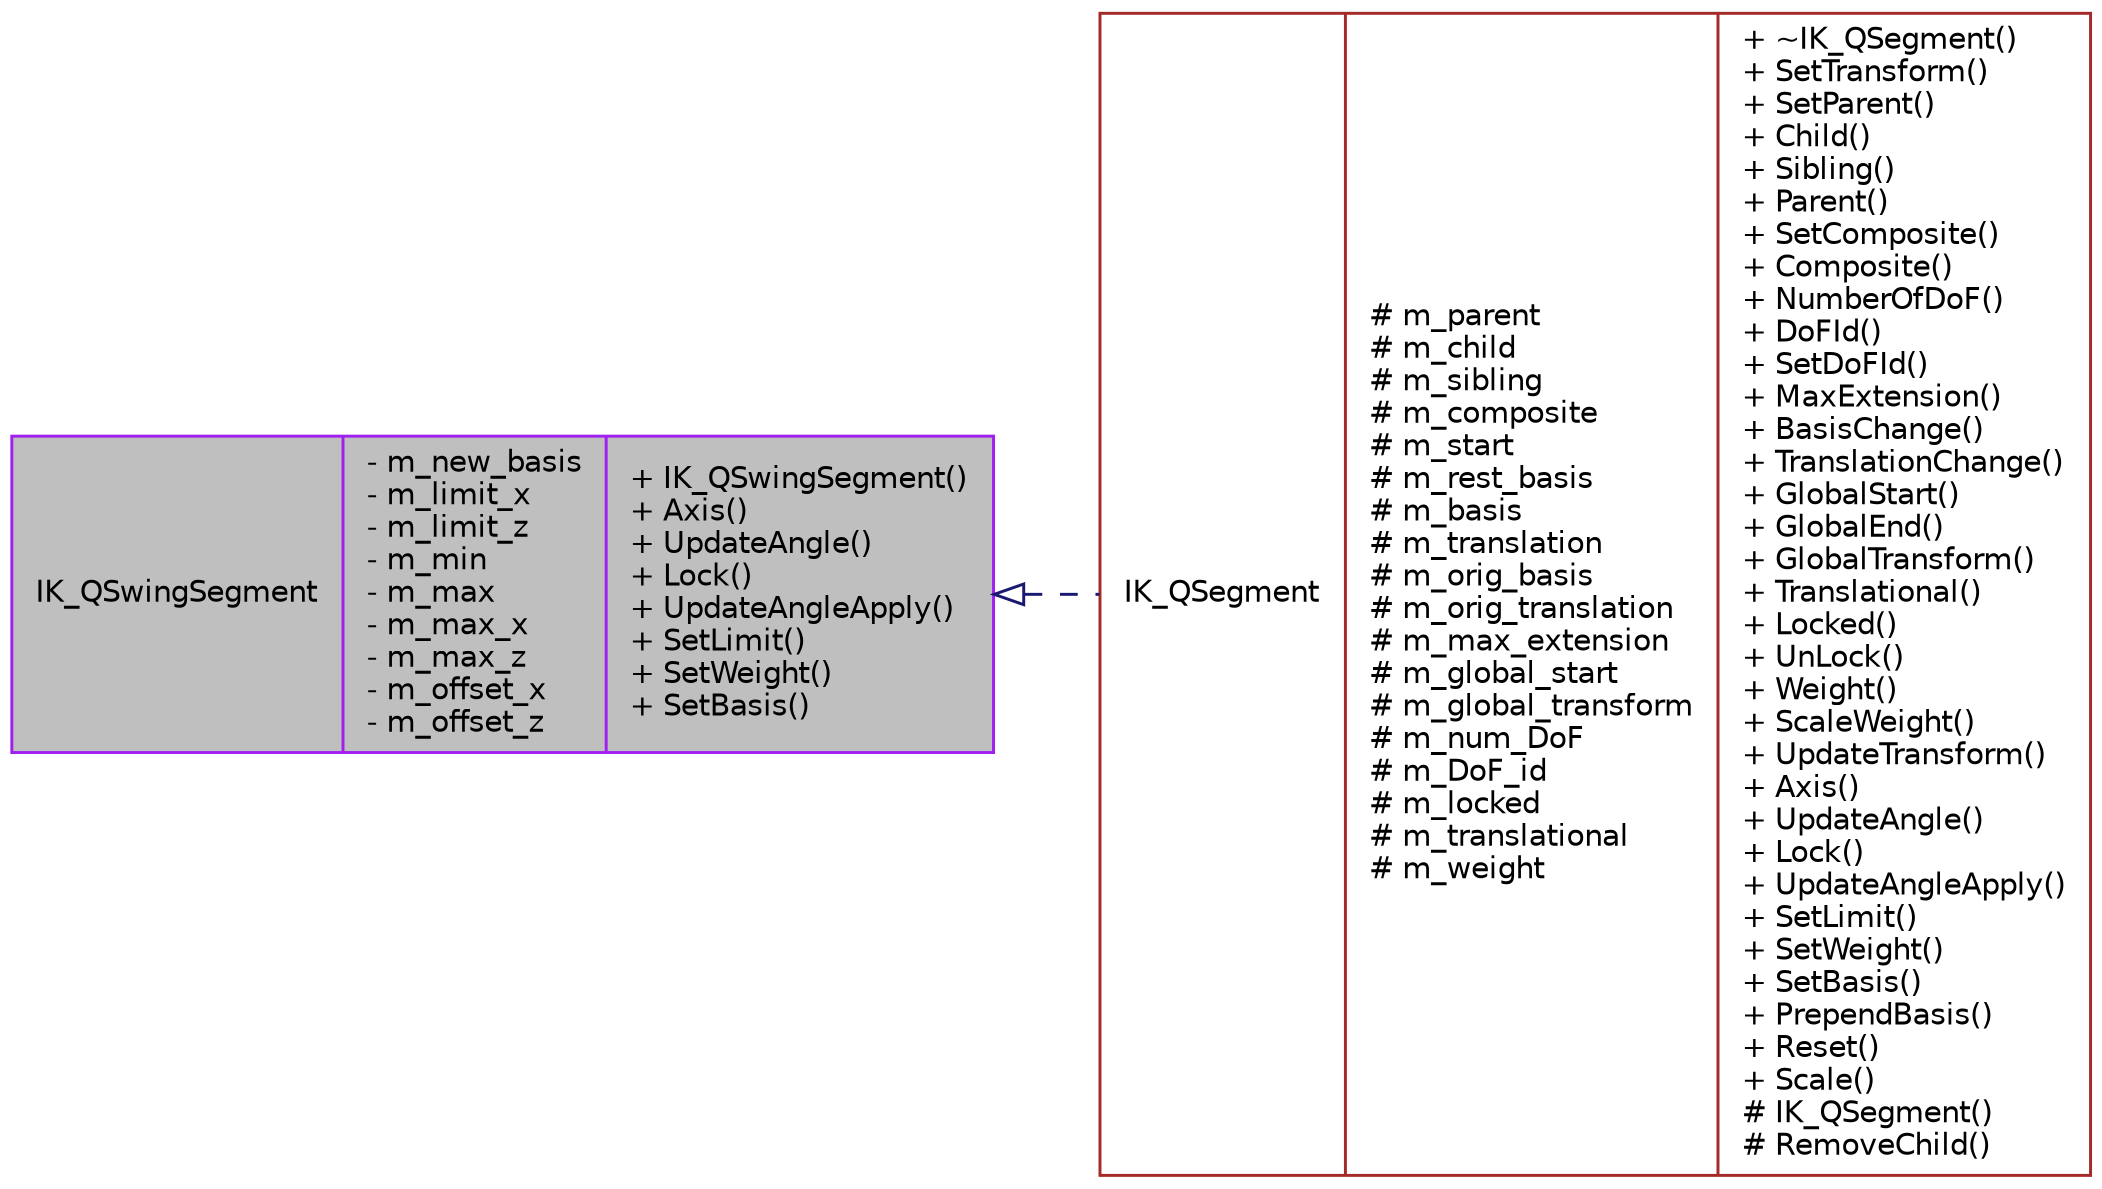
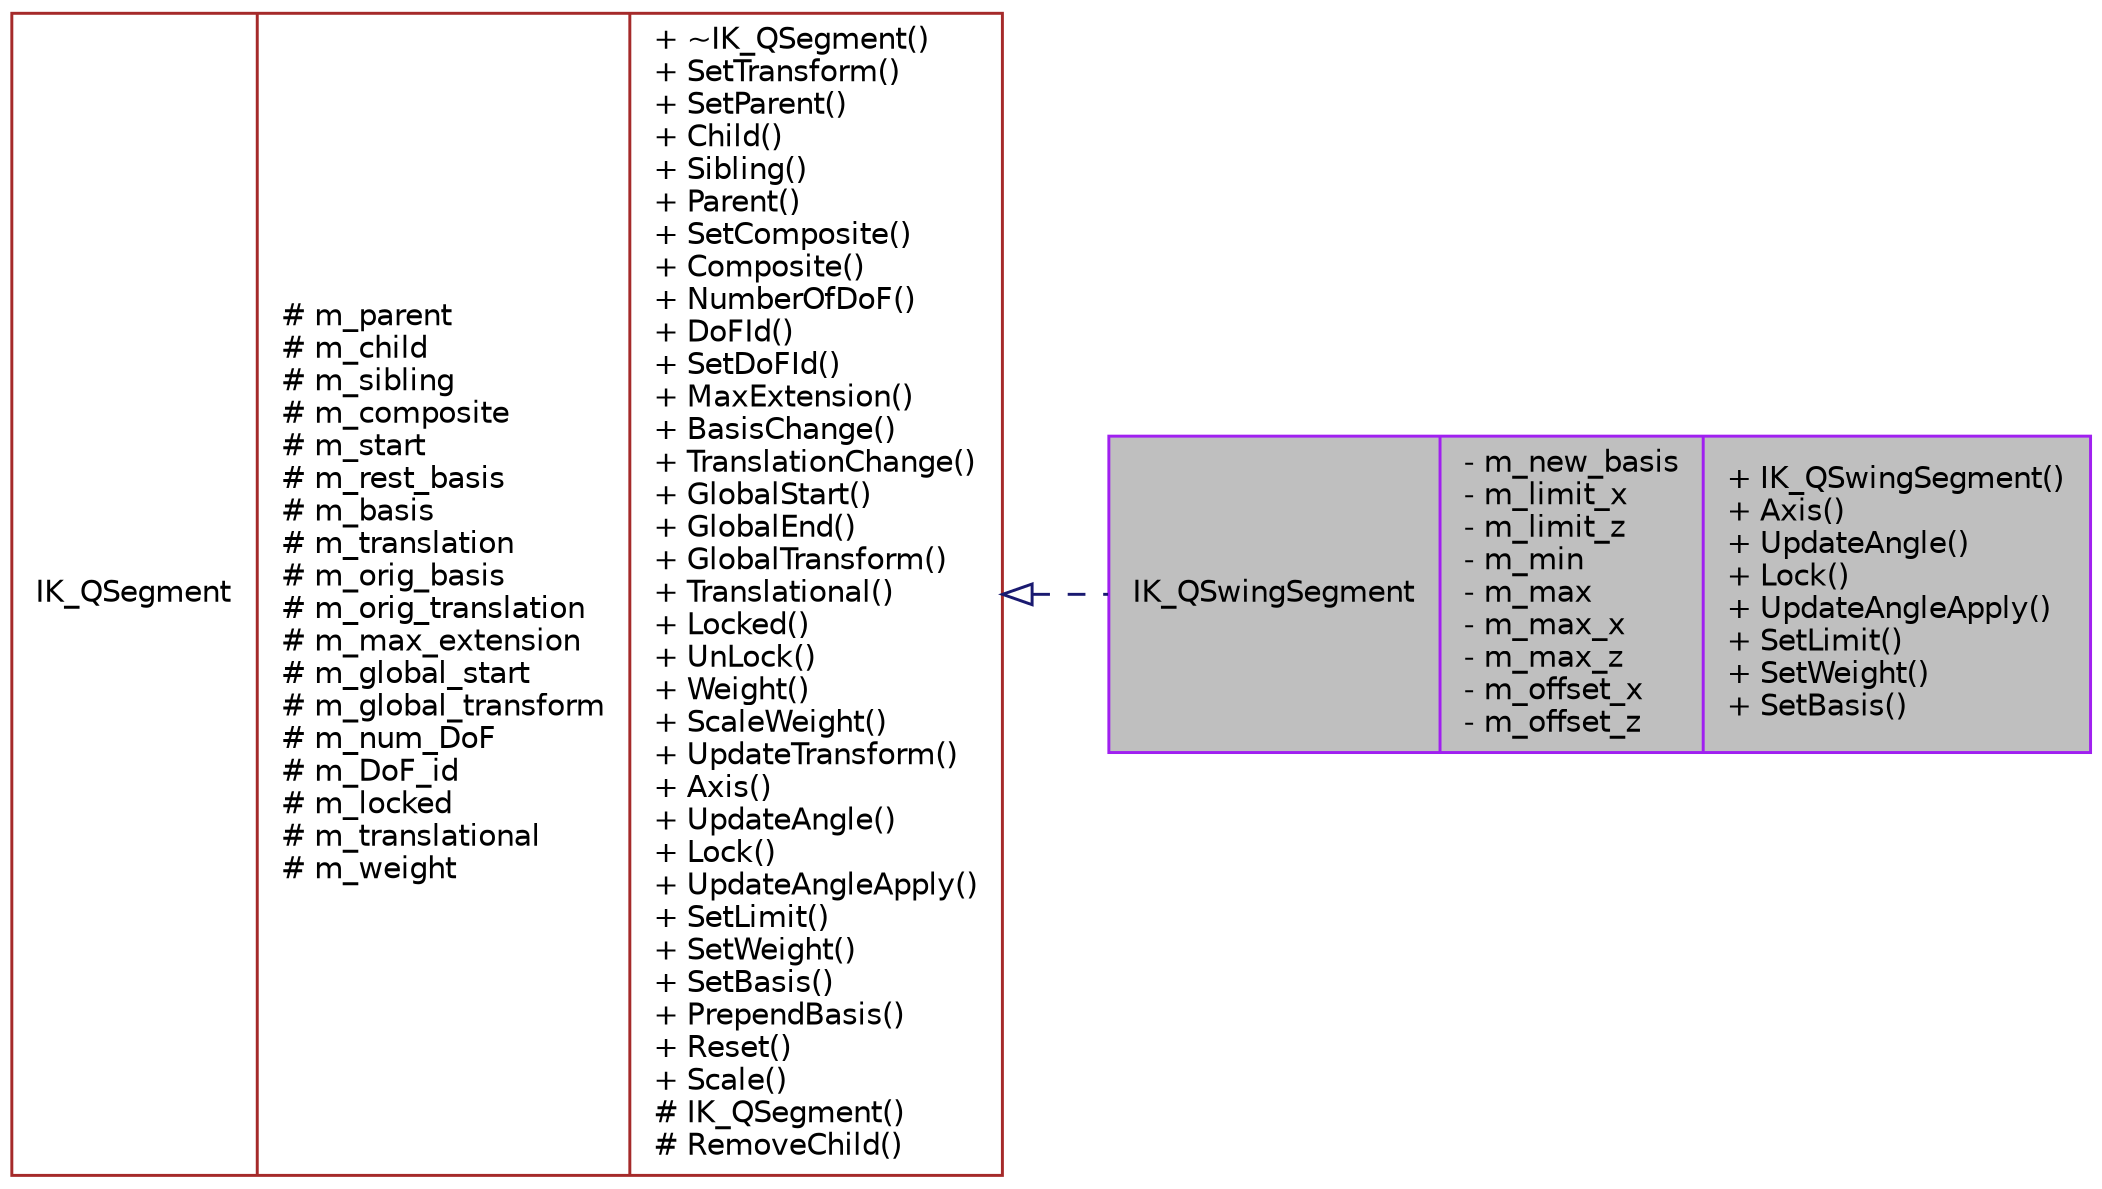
(1062, 594) -> (1070, 594)
